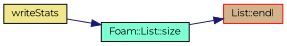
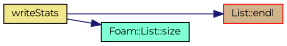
(202, 23) -> (141, 14)
